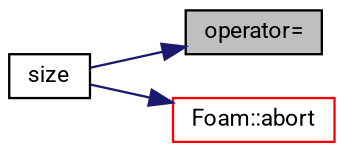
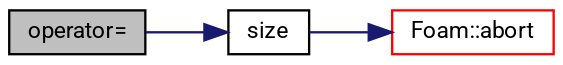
(127, 60) -> (175, 32)
